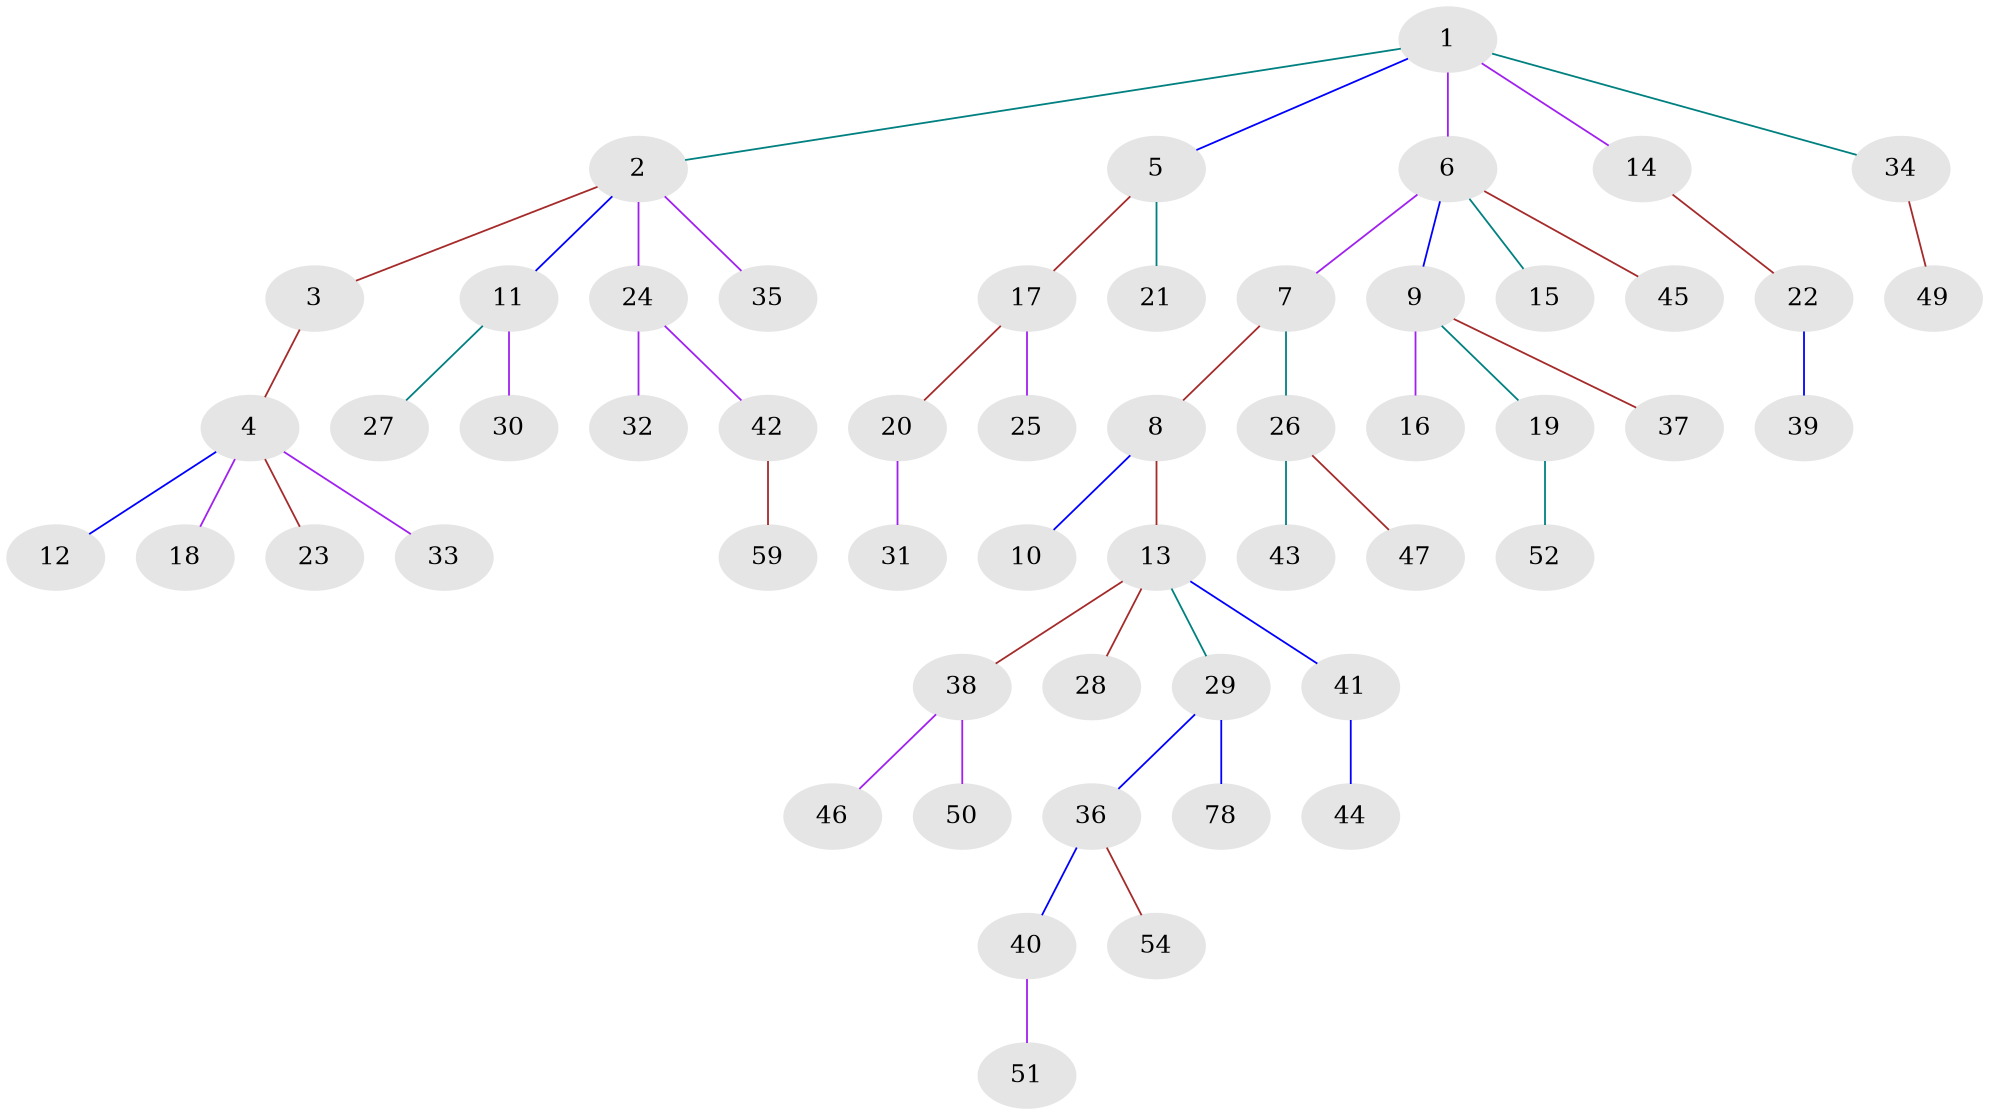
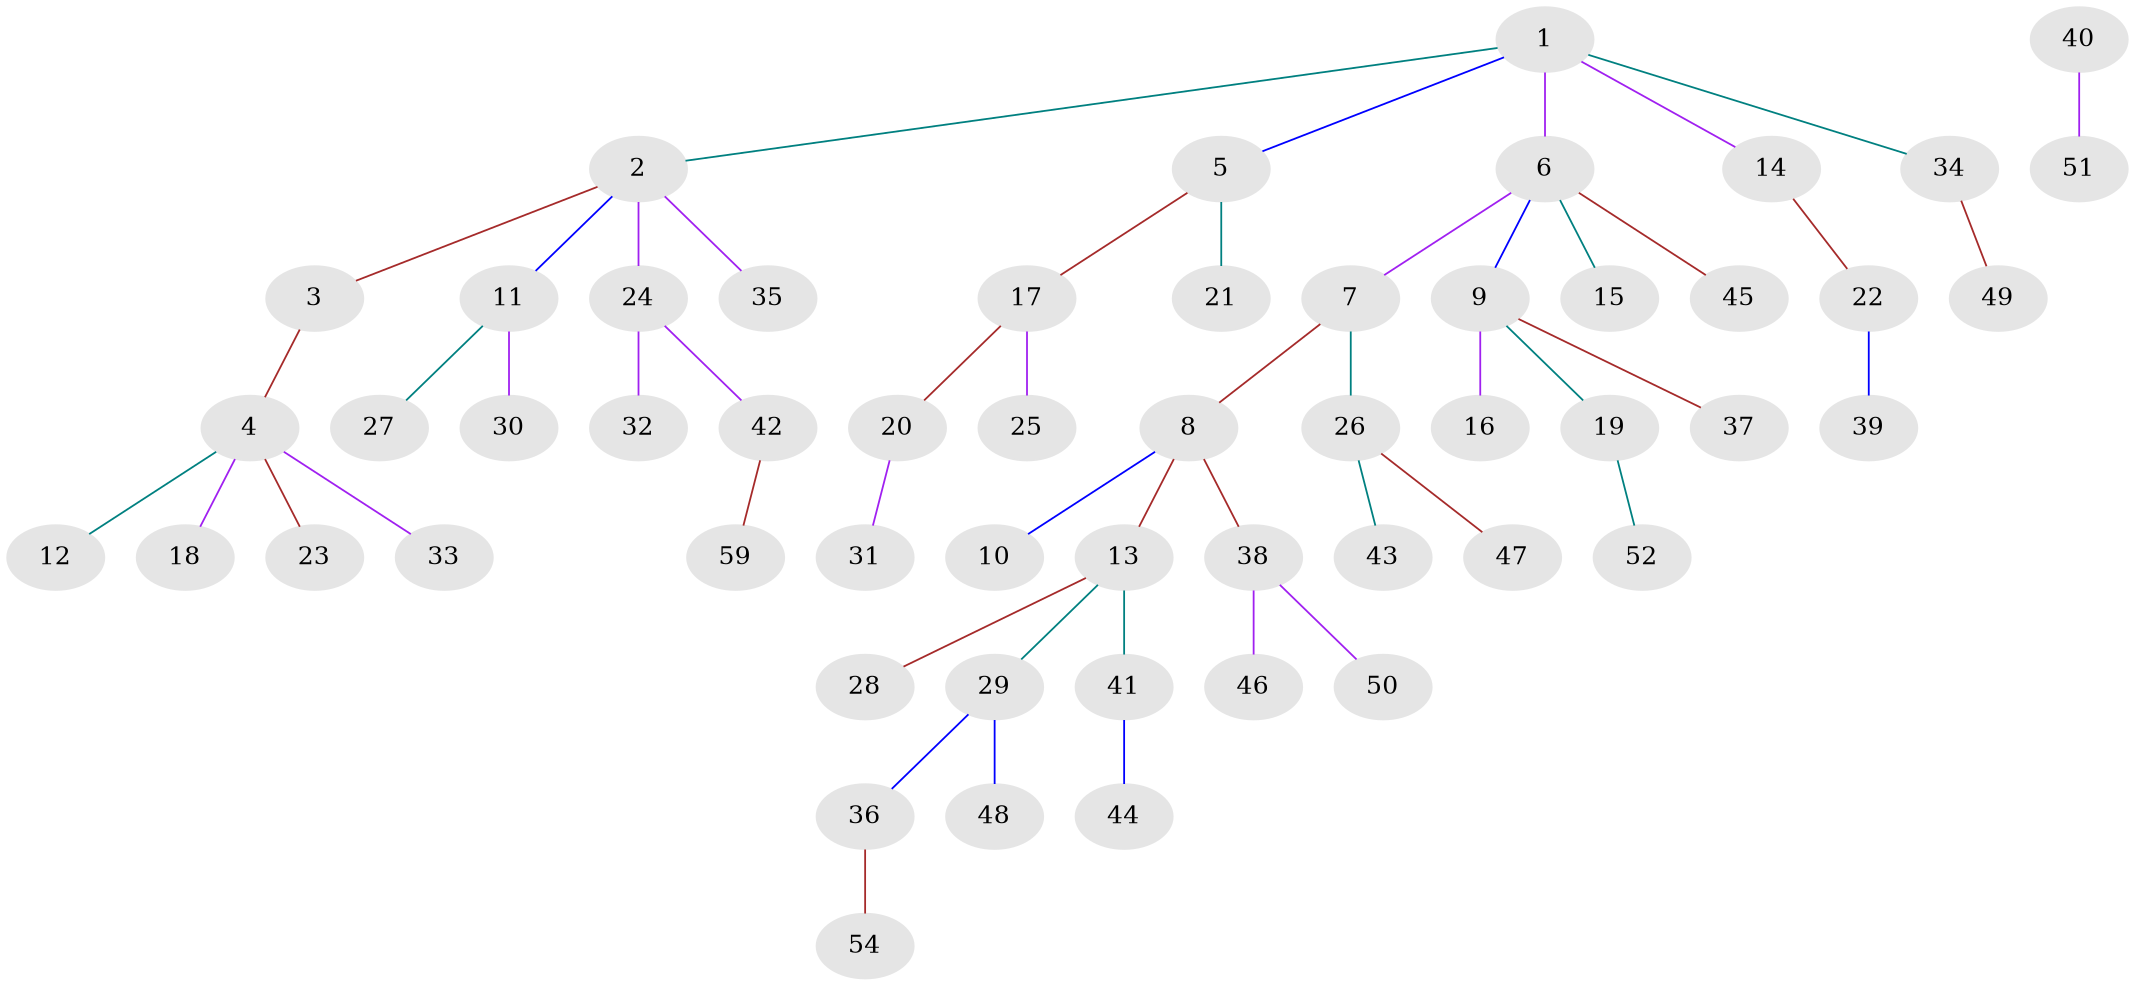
(153, 493) -> (153, 493)
(1059, 622) -> (1221, 493)
(1254, 622) -> (1124, 622)
(1221, 817) -> (995, 817)
(1059, 881) -> none
